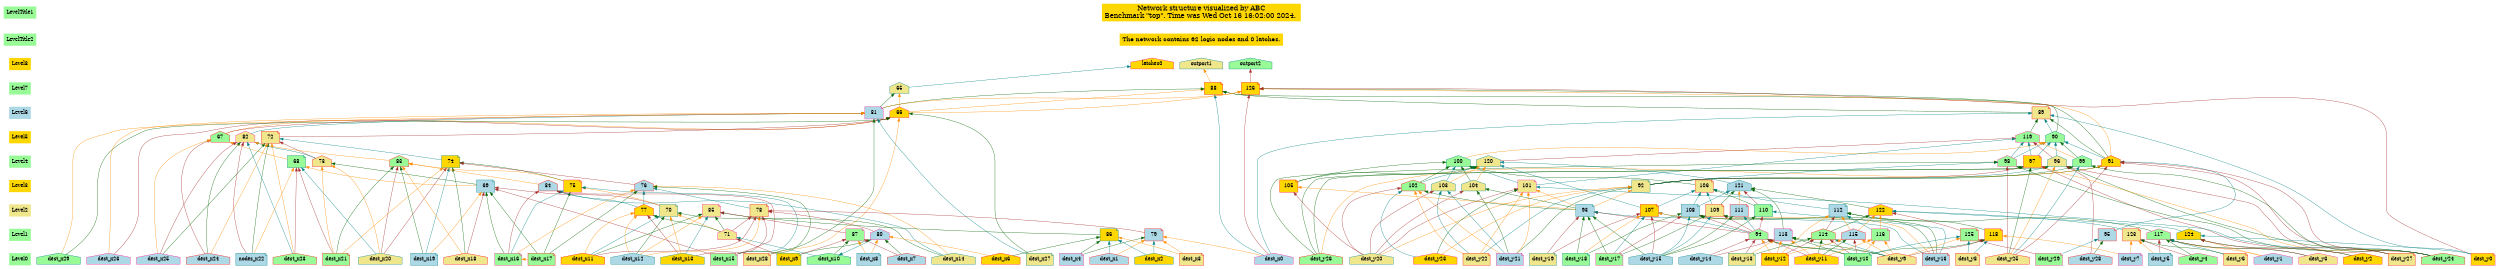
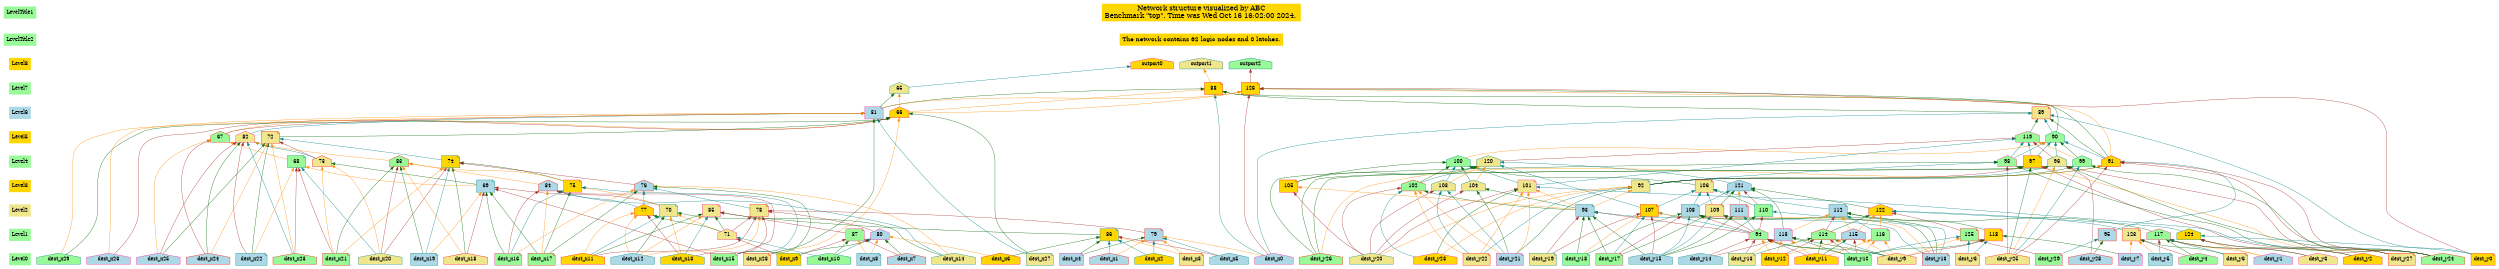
(1152, 64) -> (1152, 64)
(583, 133) -> (583, 133)
(1803, 234) -> (1809, 223)
(2063, 243) -> (2063, 243)
(857, 247) -> (852, 247)
(251, 259) -> (251, 259)
(527, 259) -> (545, 224)
none -> (1229, 259)
